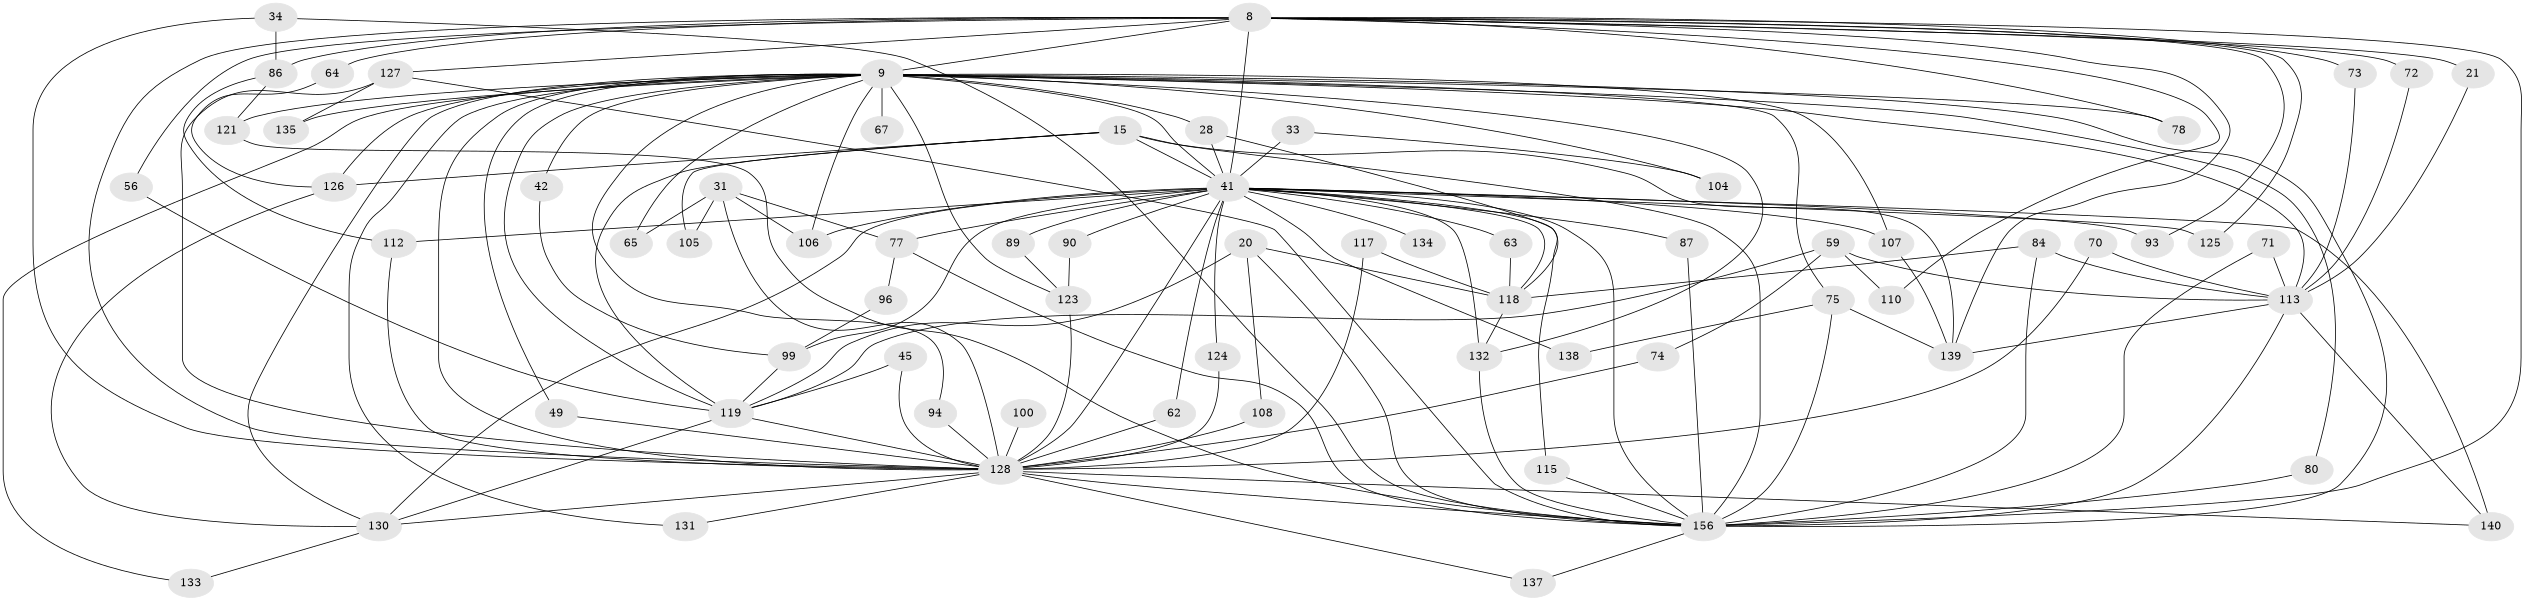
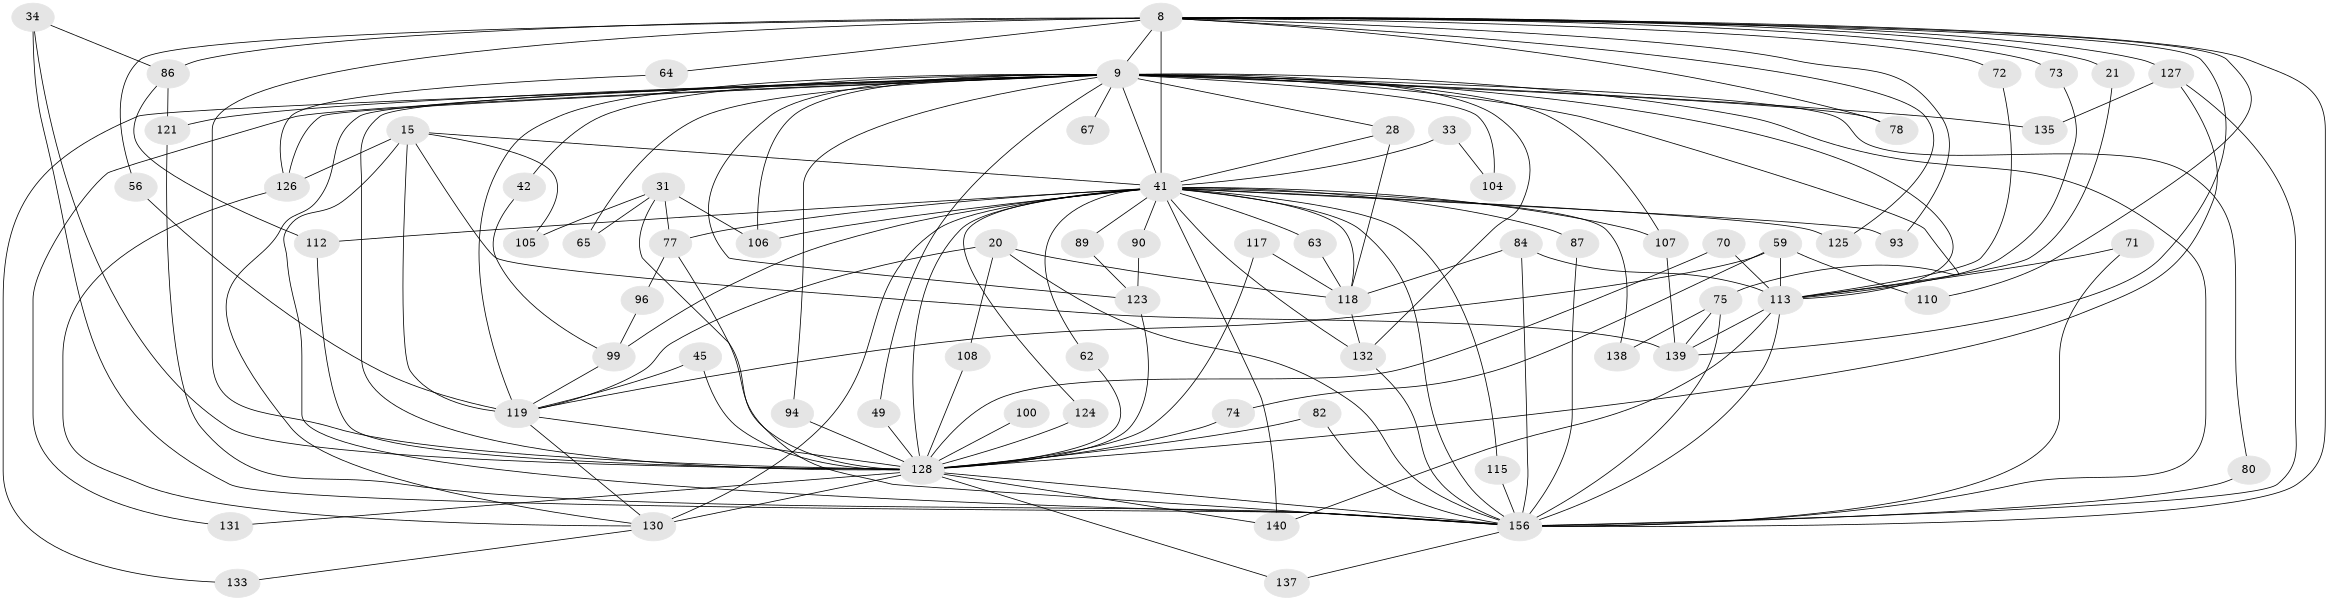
(1423, 244) -> none
none -> (1320, 413)
